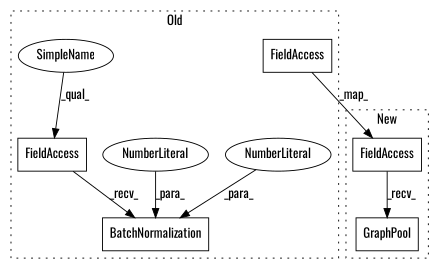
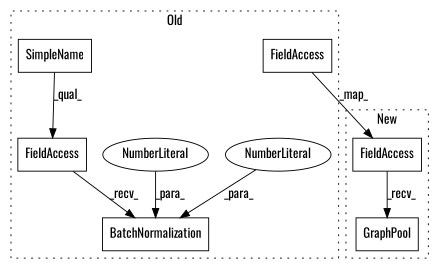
(66, 56) -> (55, 56)
